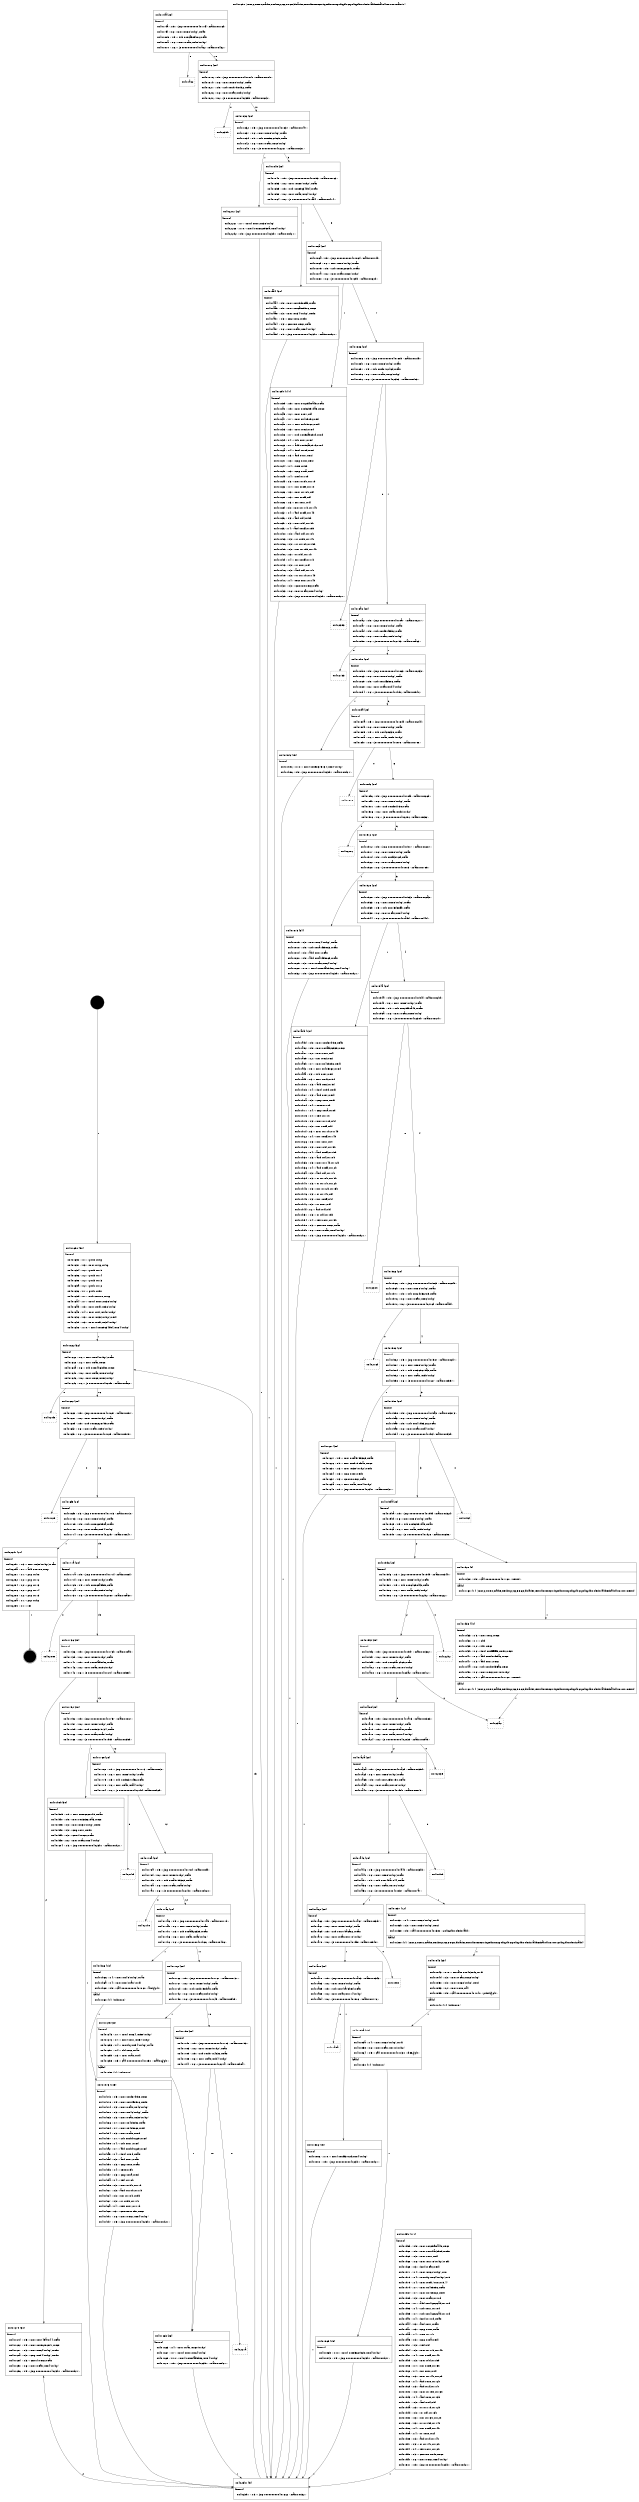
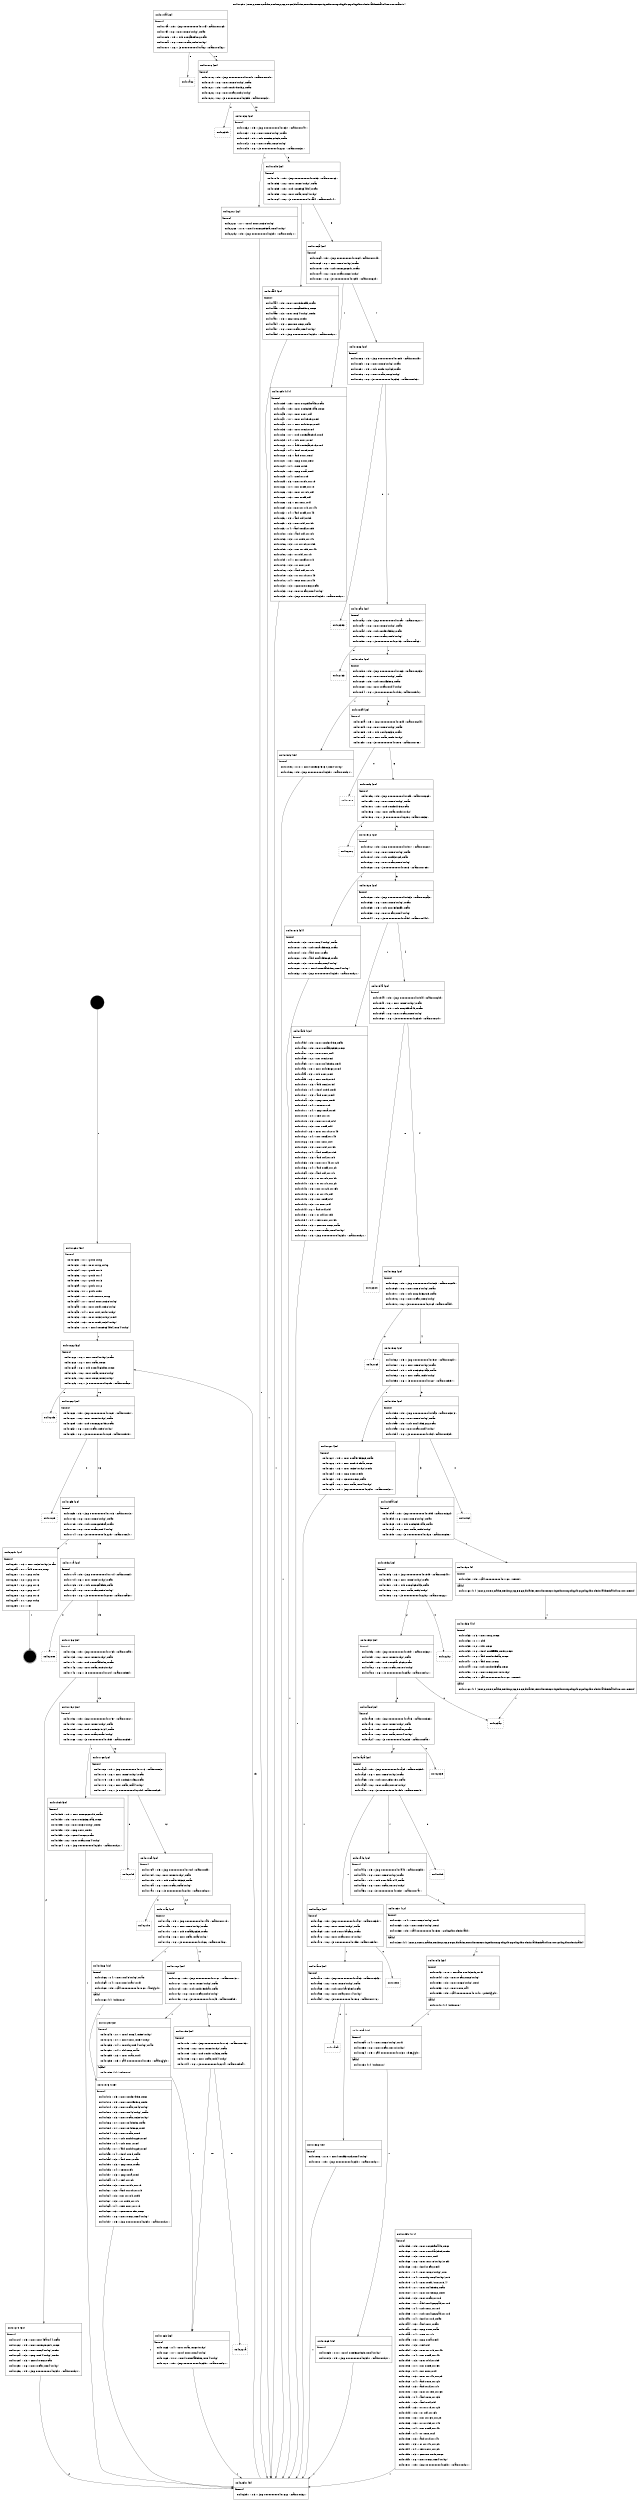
(368, 1900) -> (349, 1846)
(103, 2481) -> (96, 2482)
